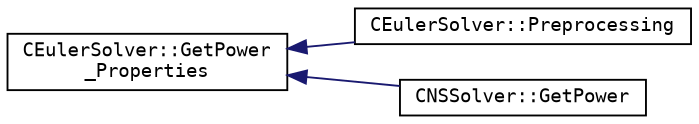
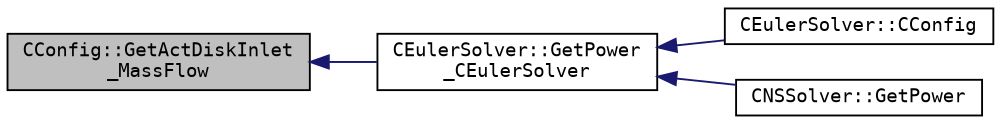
(523, 26) -> (859, 26)
(147, 62) -> (517, 62)
none -> (159, 62)
